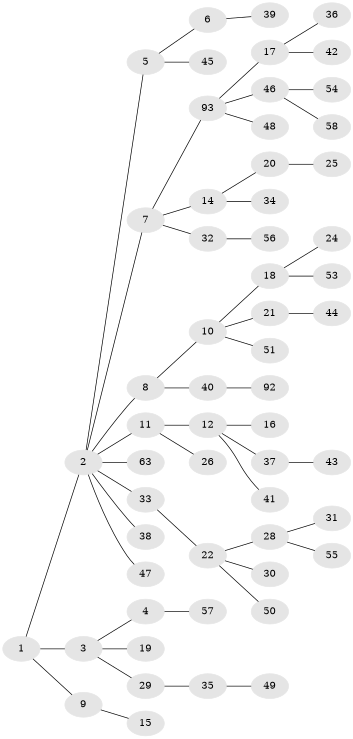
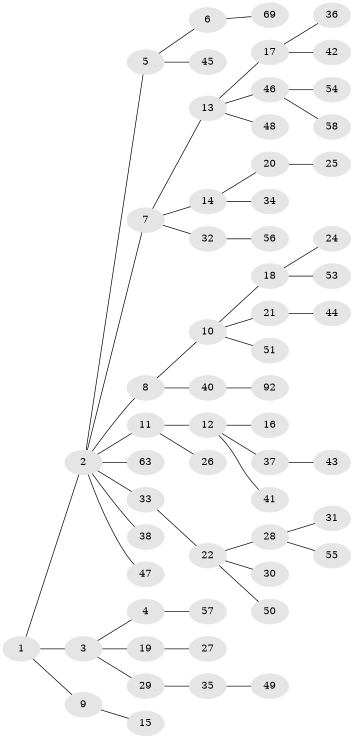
(270, 15) -> (270, 15)
(208, 108) -> (208, 108)
none -> (208, 649)
